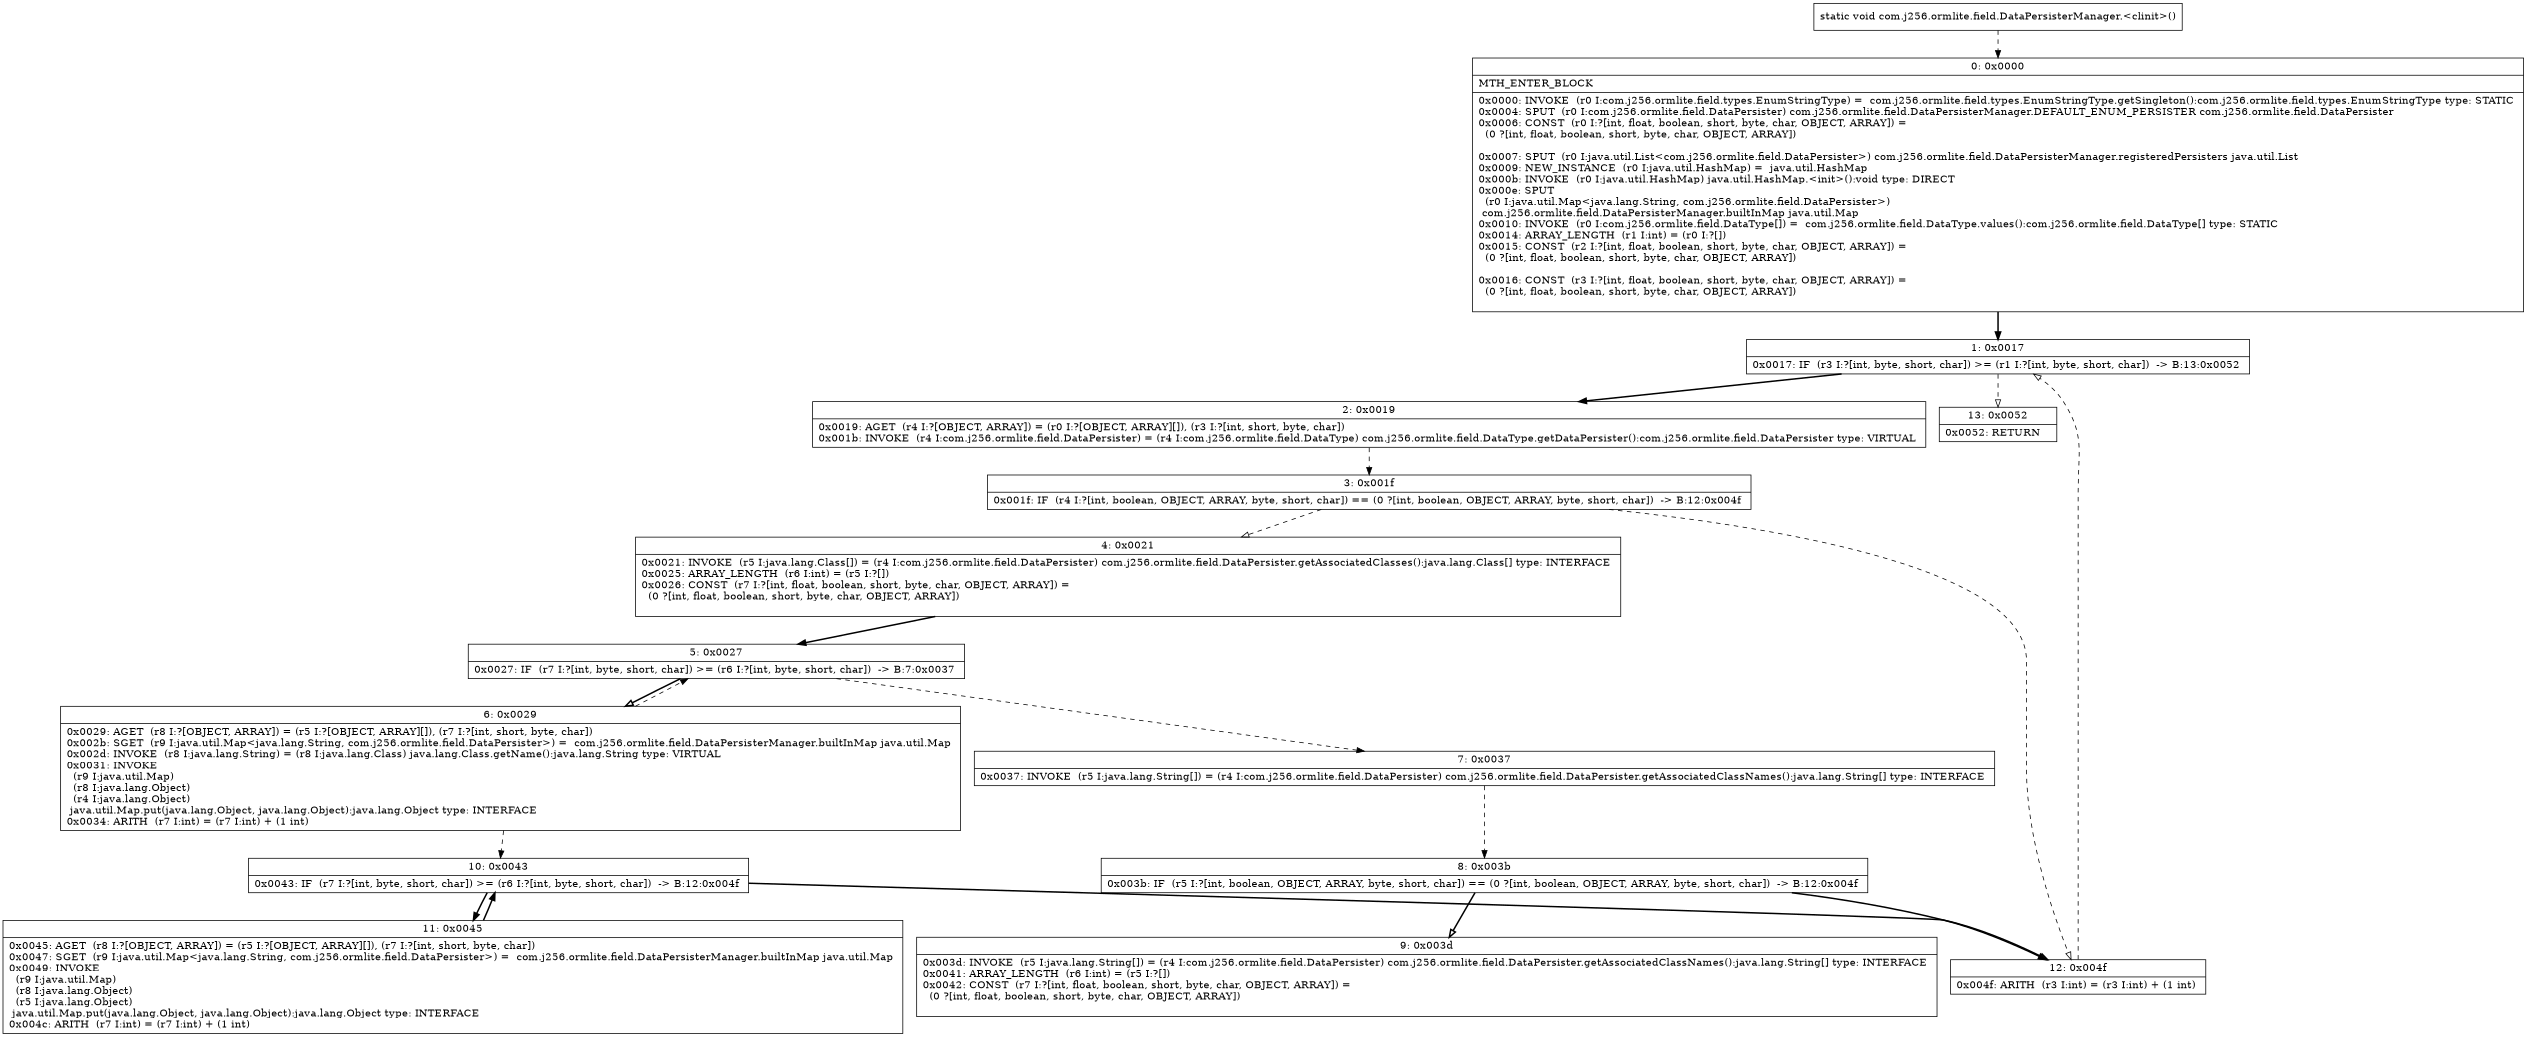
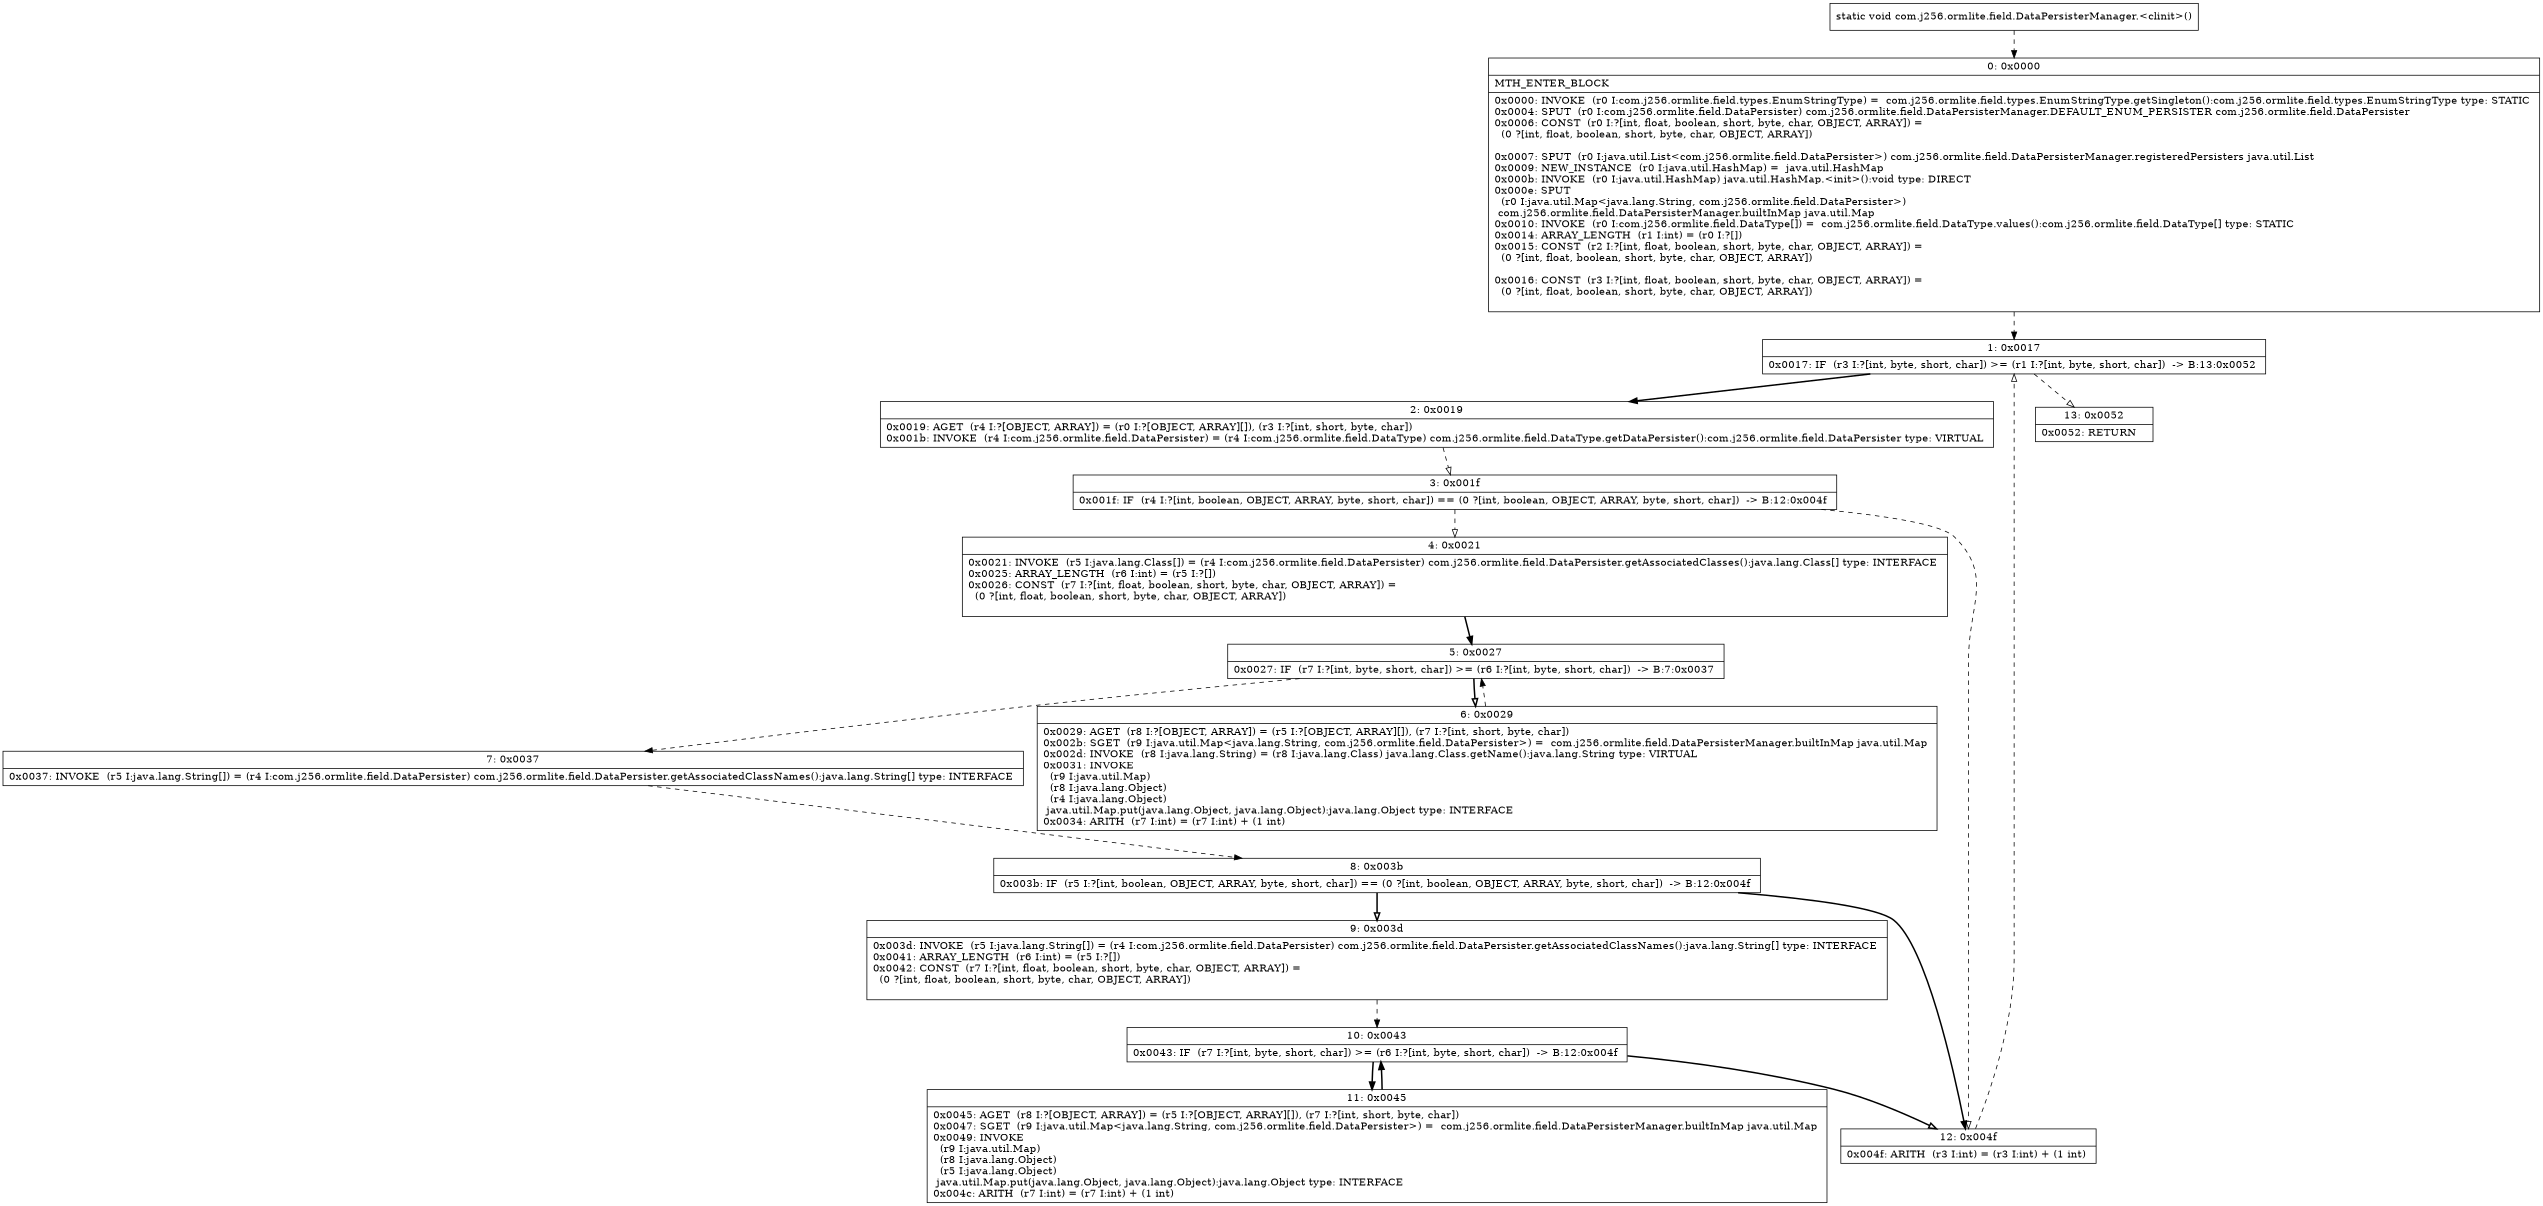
(1998, 322) -> (2014, 322)
(1369, 458) -> (1446, 458)
(502, 841) -> (1377, 1010)
